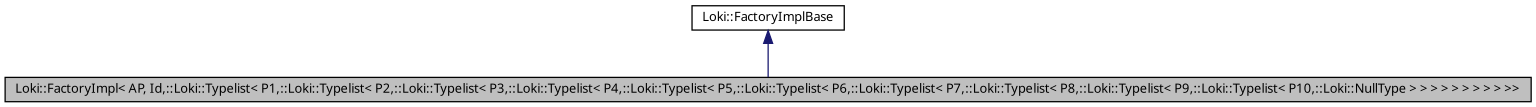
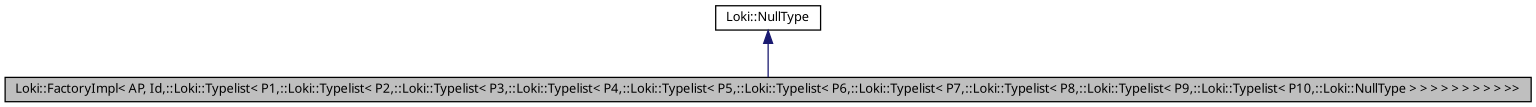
(768, 18) -> (768, 18)
